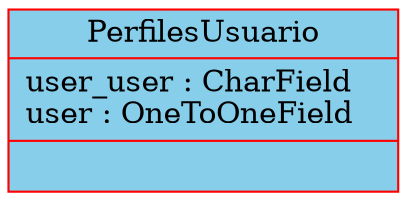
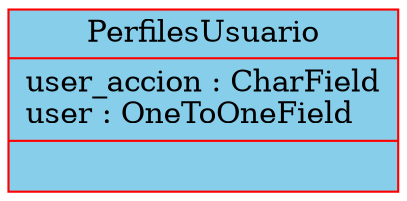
(189, 83) -> (203, 83)
